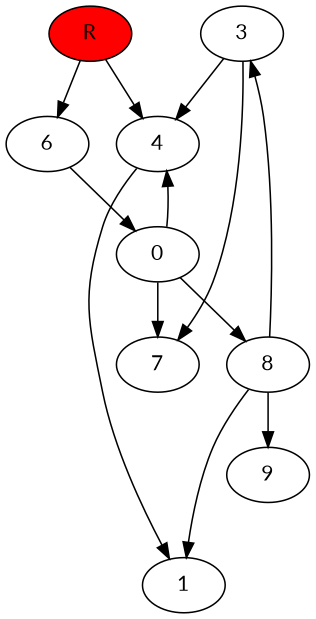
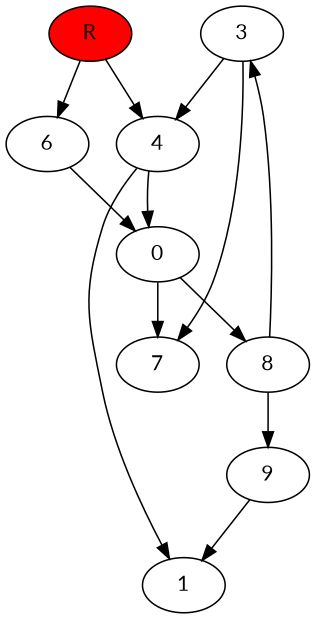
(168, 207) -> (148, 191)
(208, 461) -> (231, 524)
